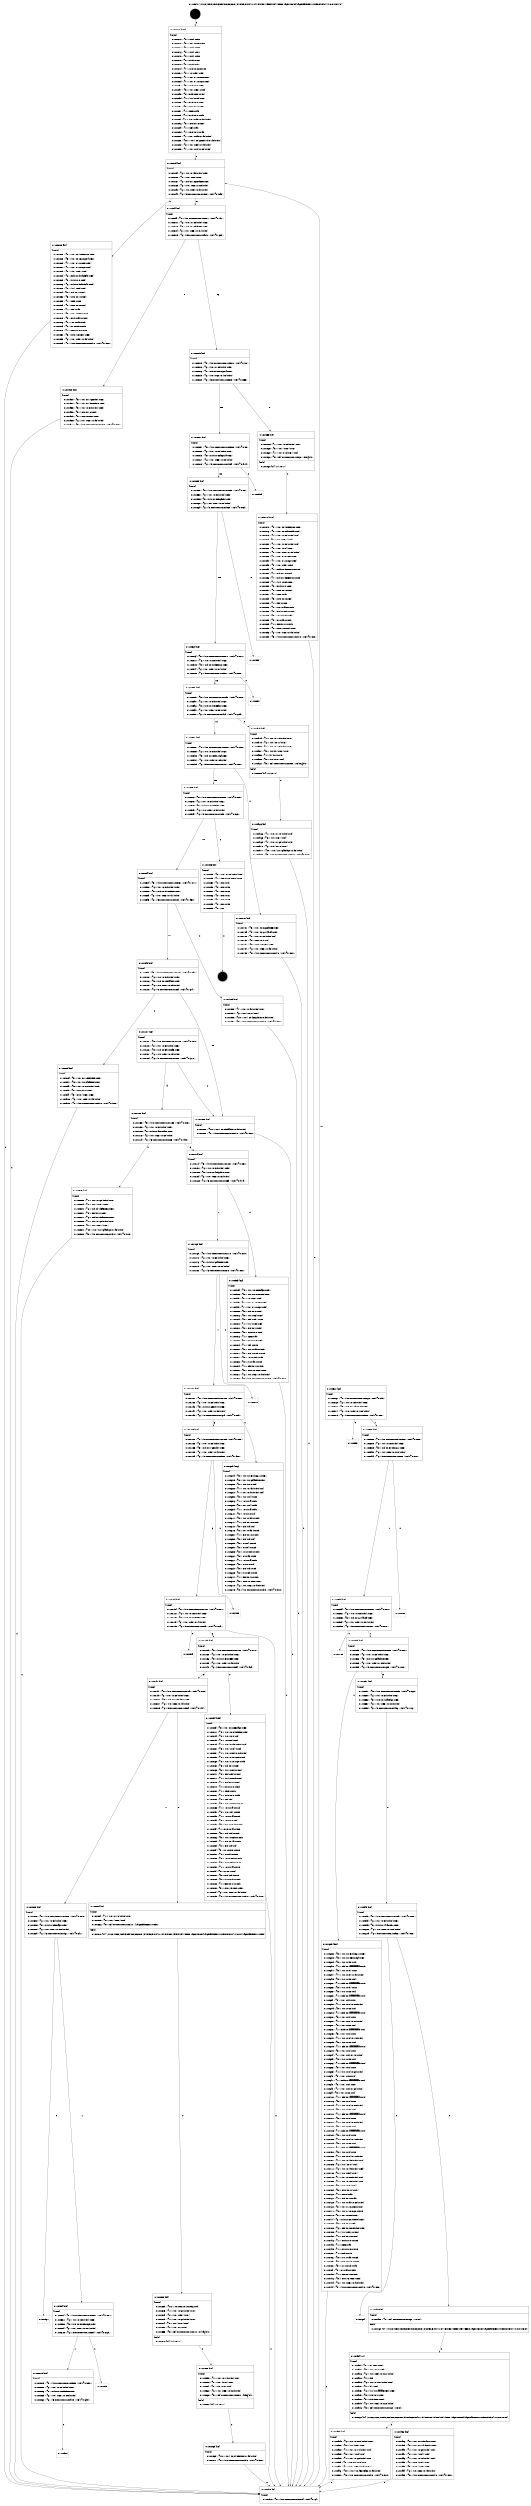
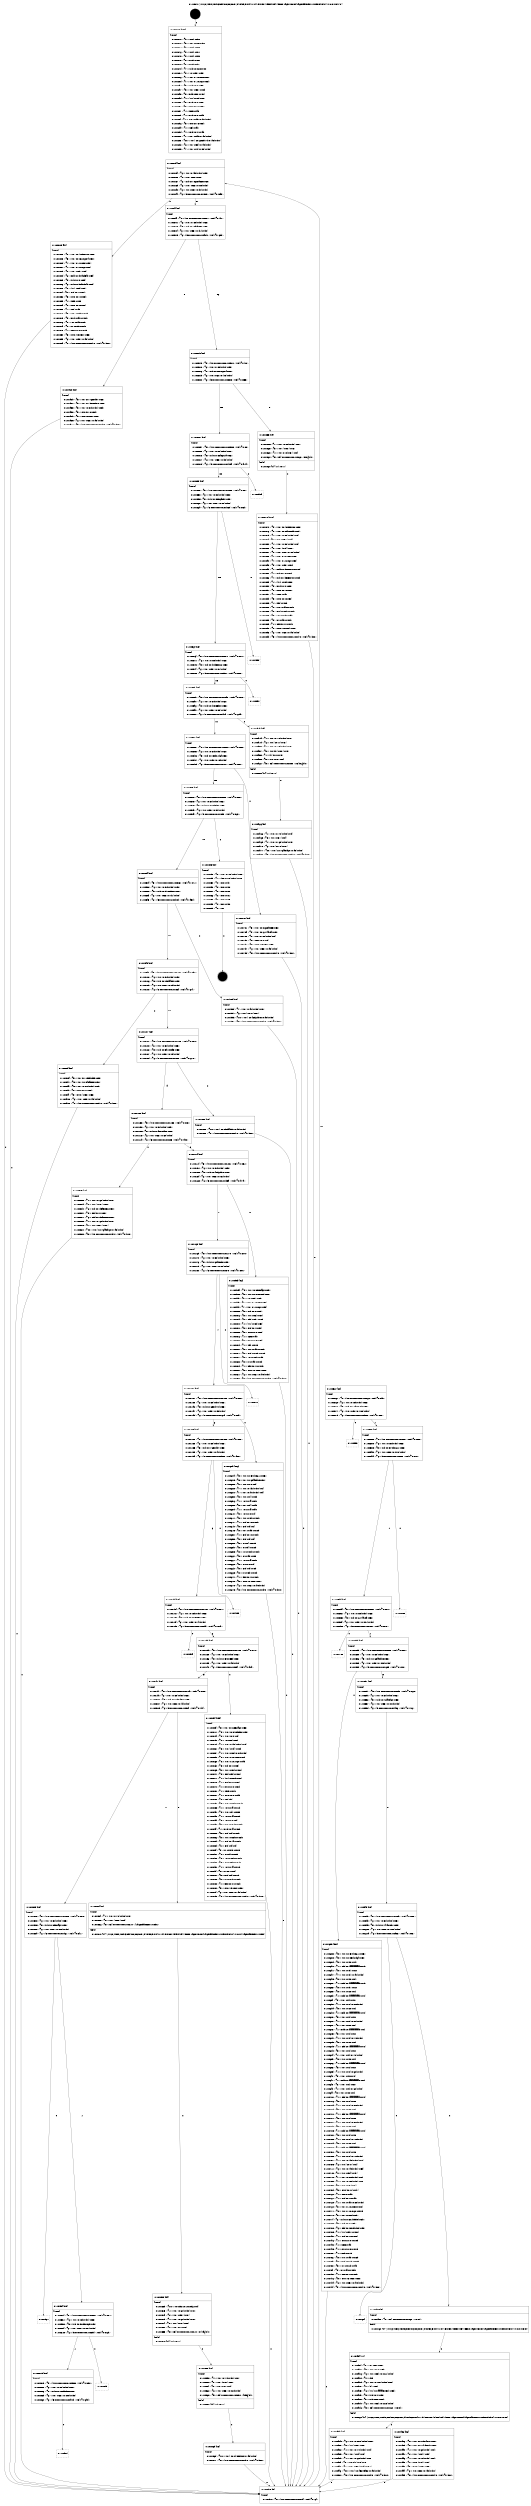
(195, 156) -> none
(208, 1052) -> (168, 1010)
(275, 2039) -> (282, 2039)
